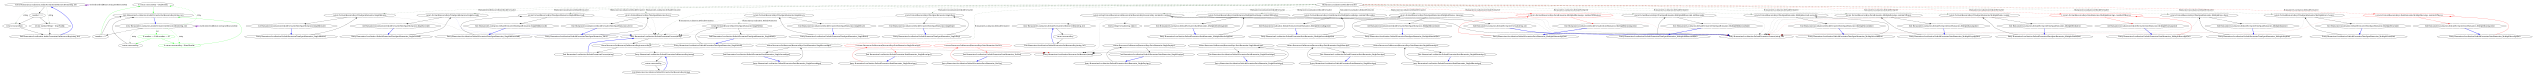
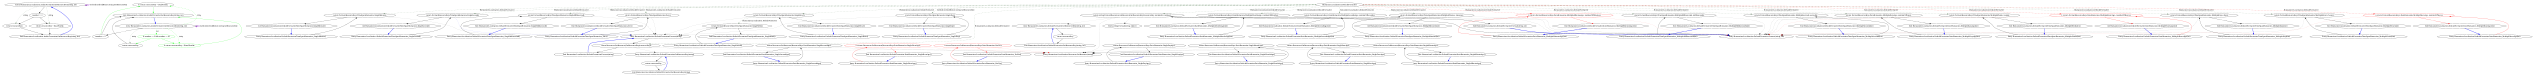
(968, 7) -> (932, 8)
(497, 10) -> (497, 10)
(956, 10) -> (956, 10)
(50, 26) -> (50, 26)
